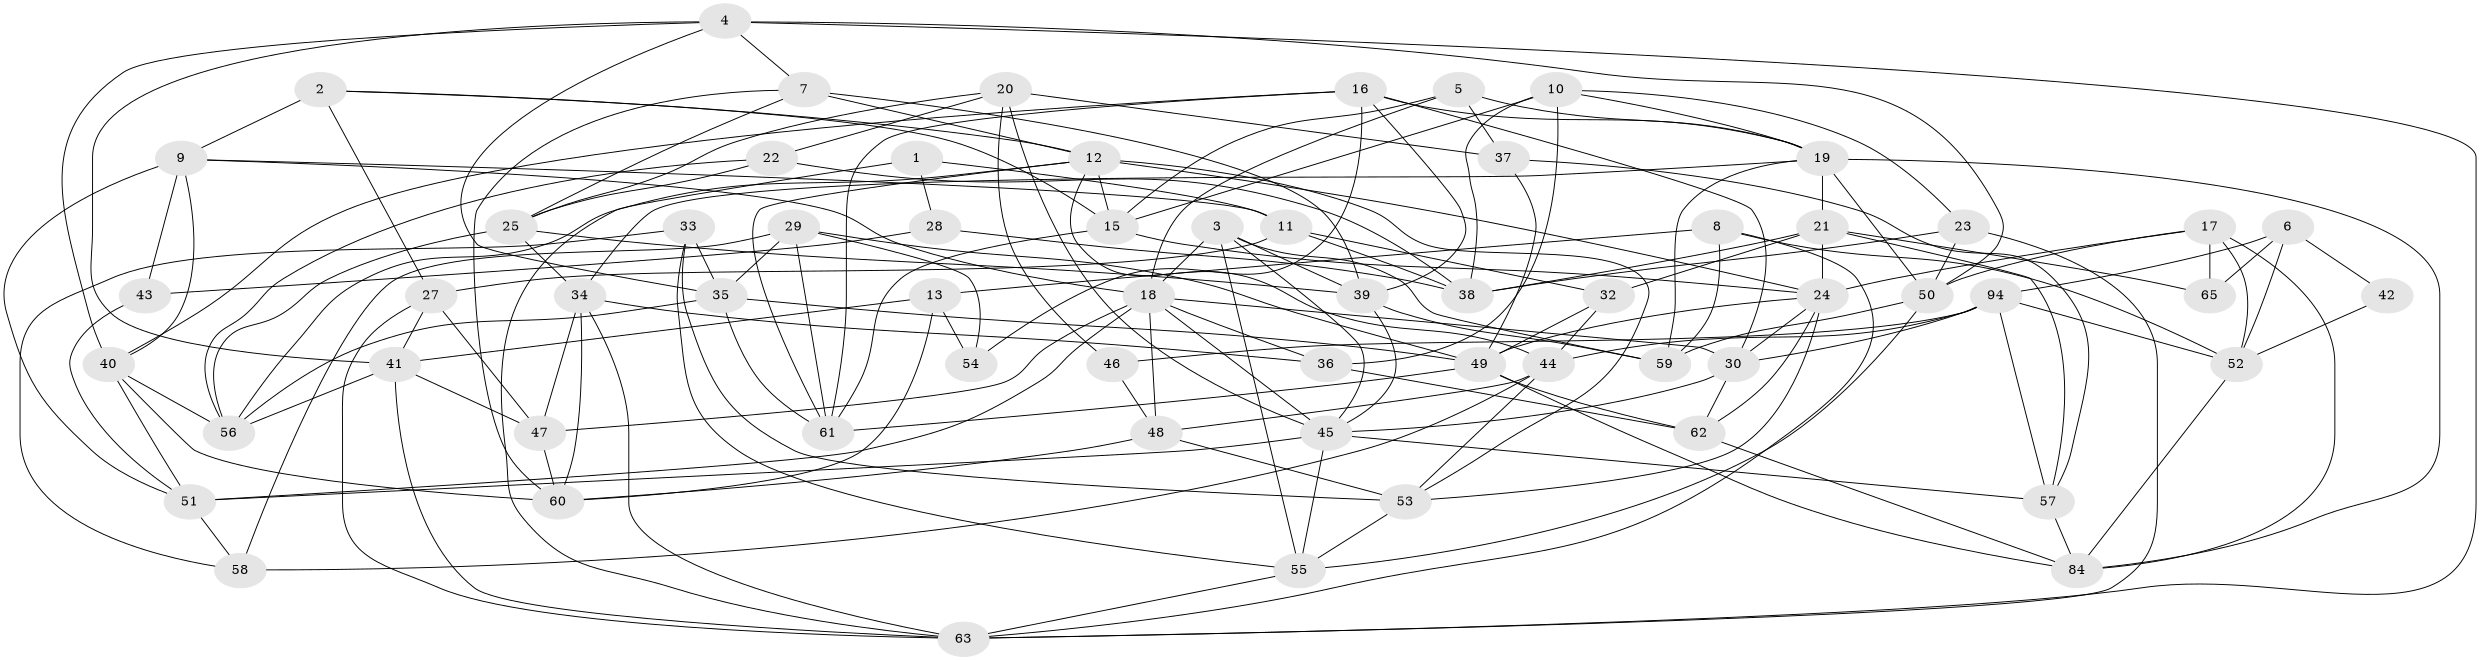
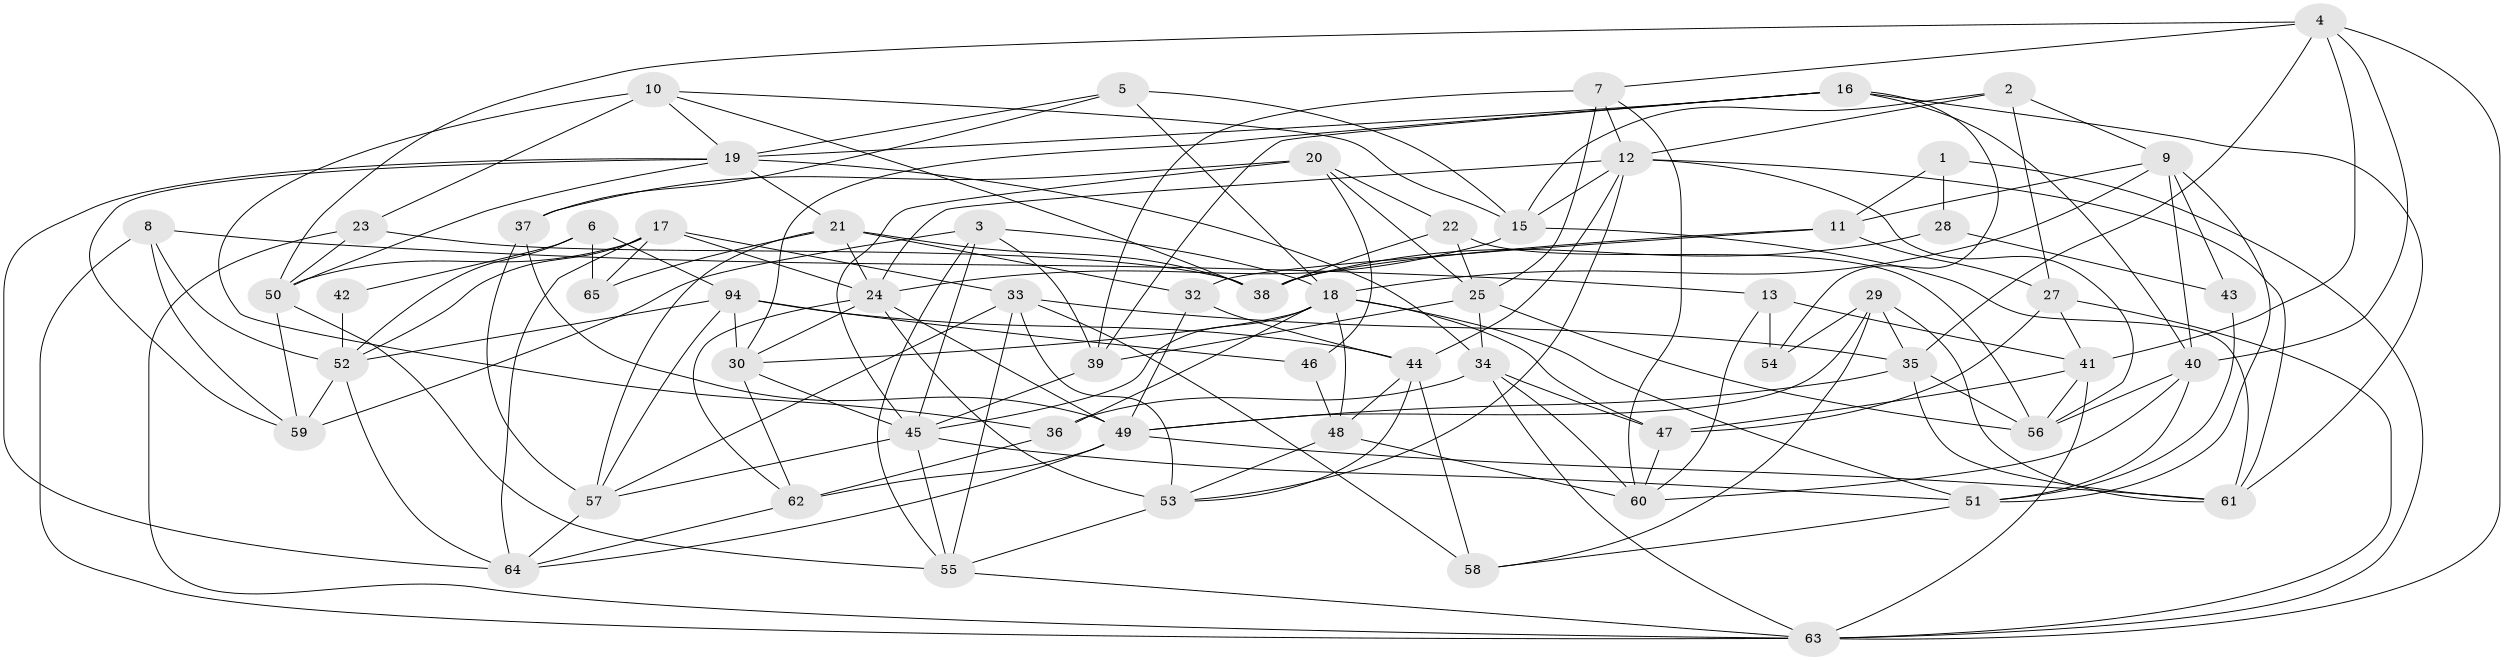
none -> (900, 273)
(1511, 336) -> (321, 399)
none -> (824, 390)
(2077, 571) -> (513, 571)
